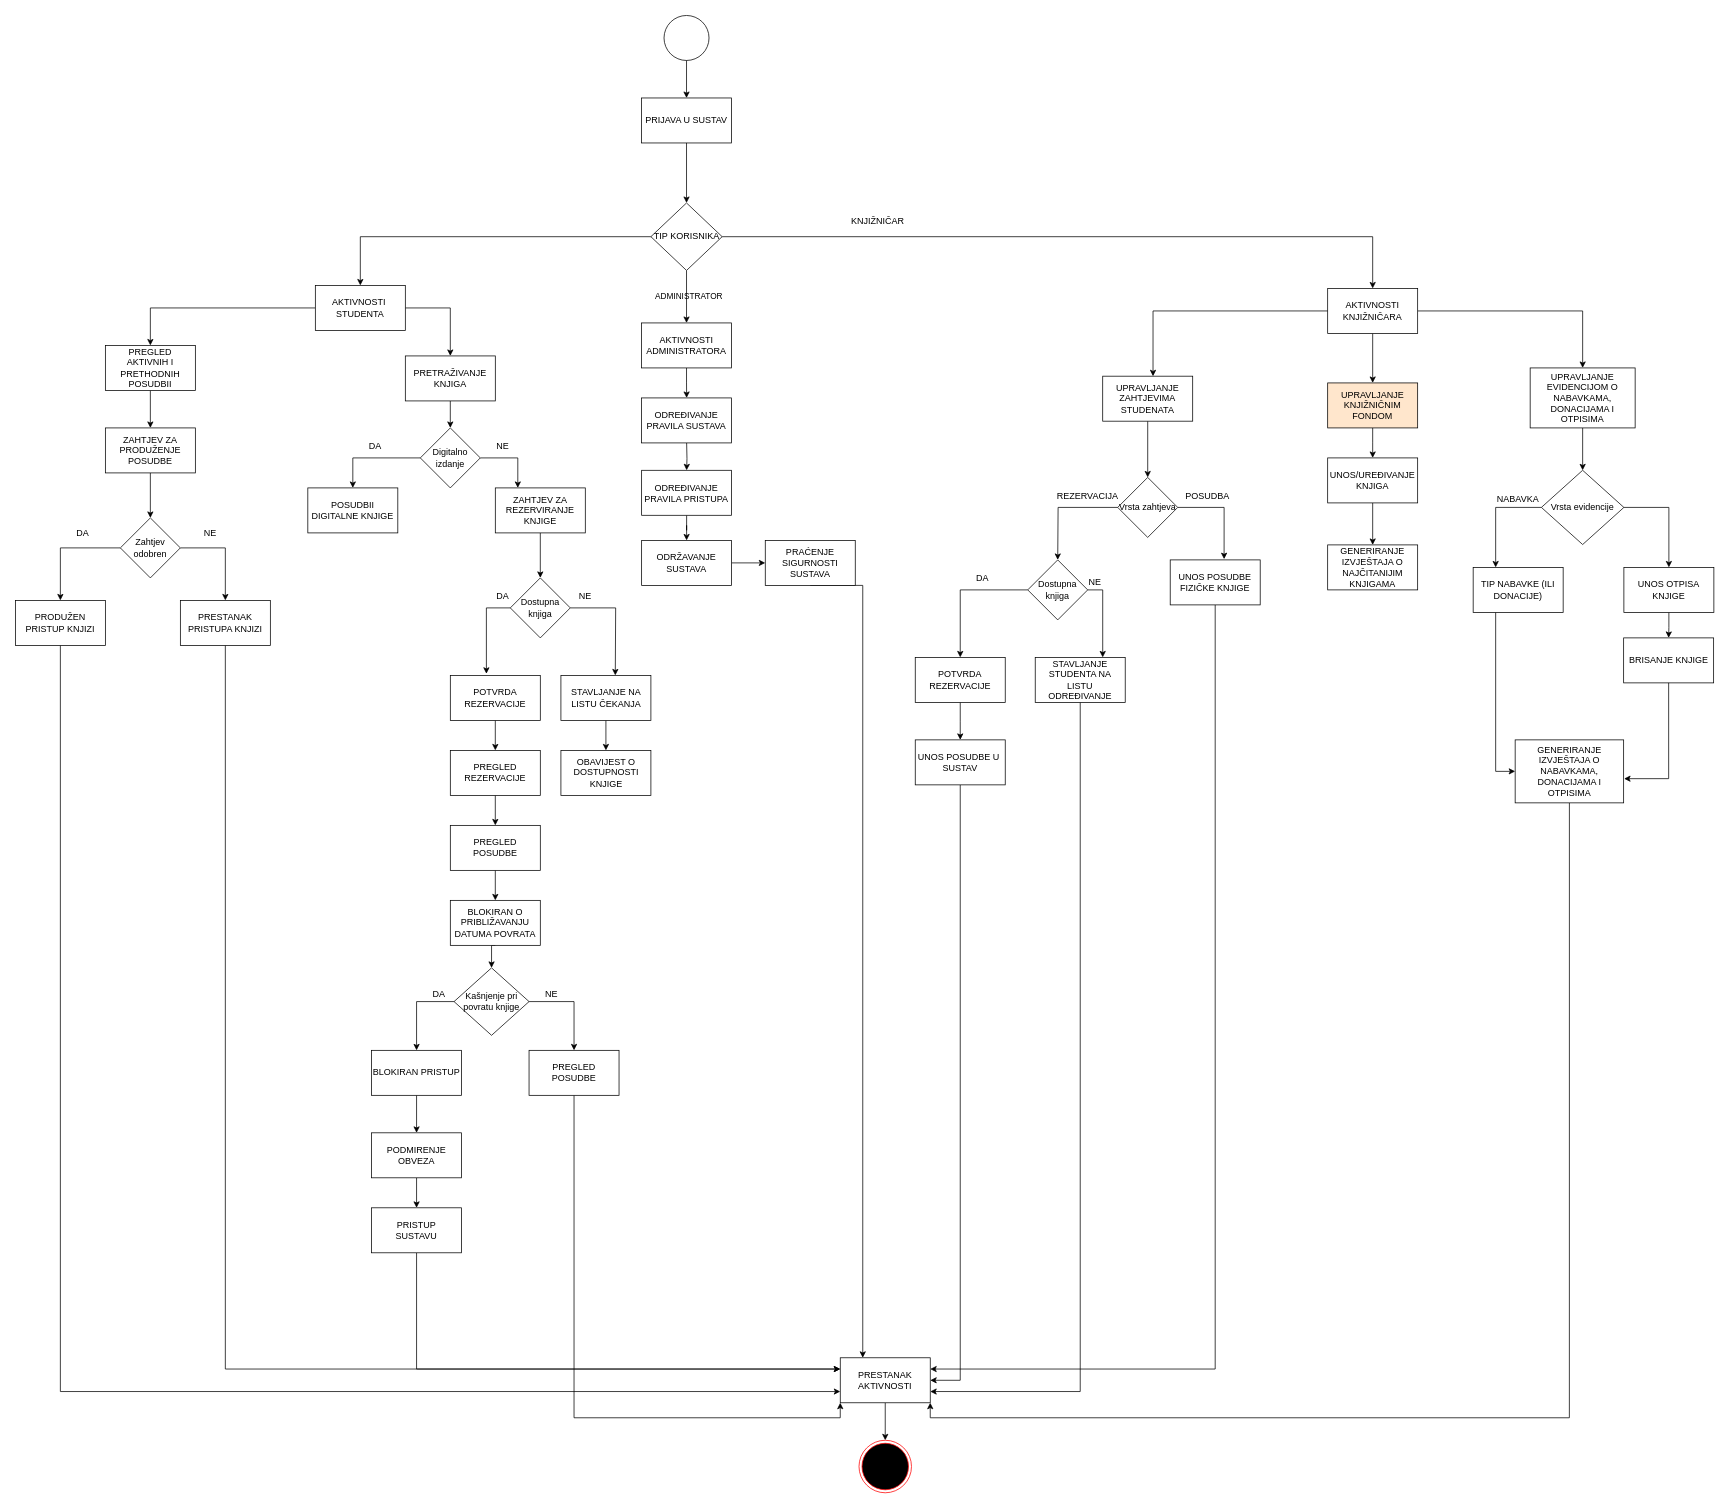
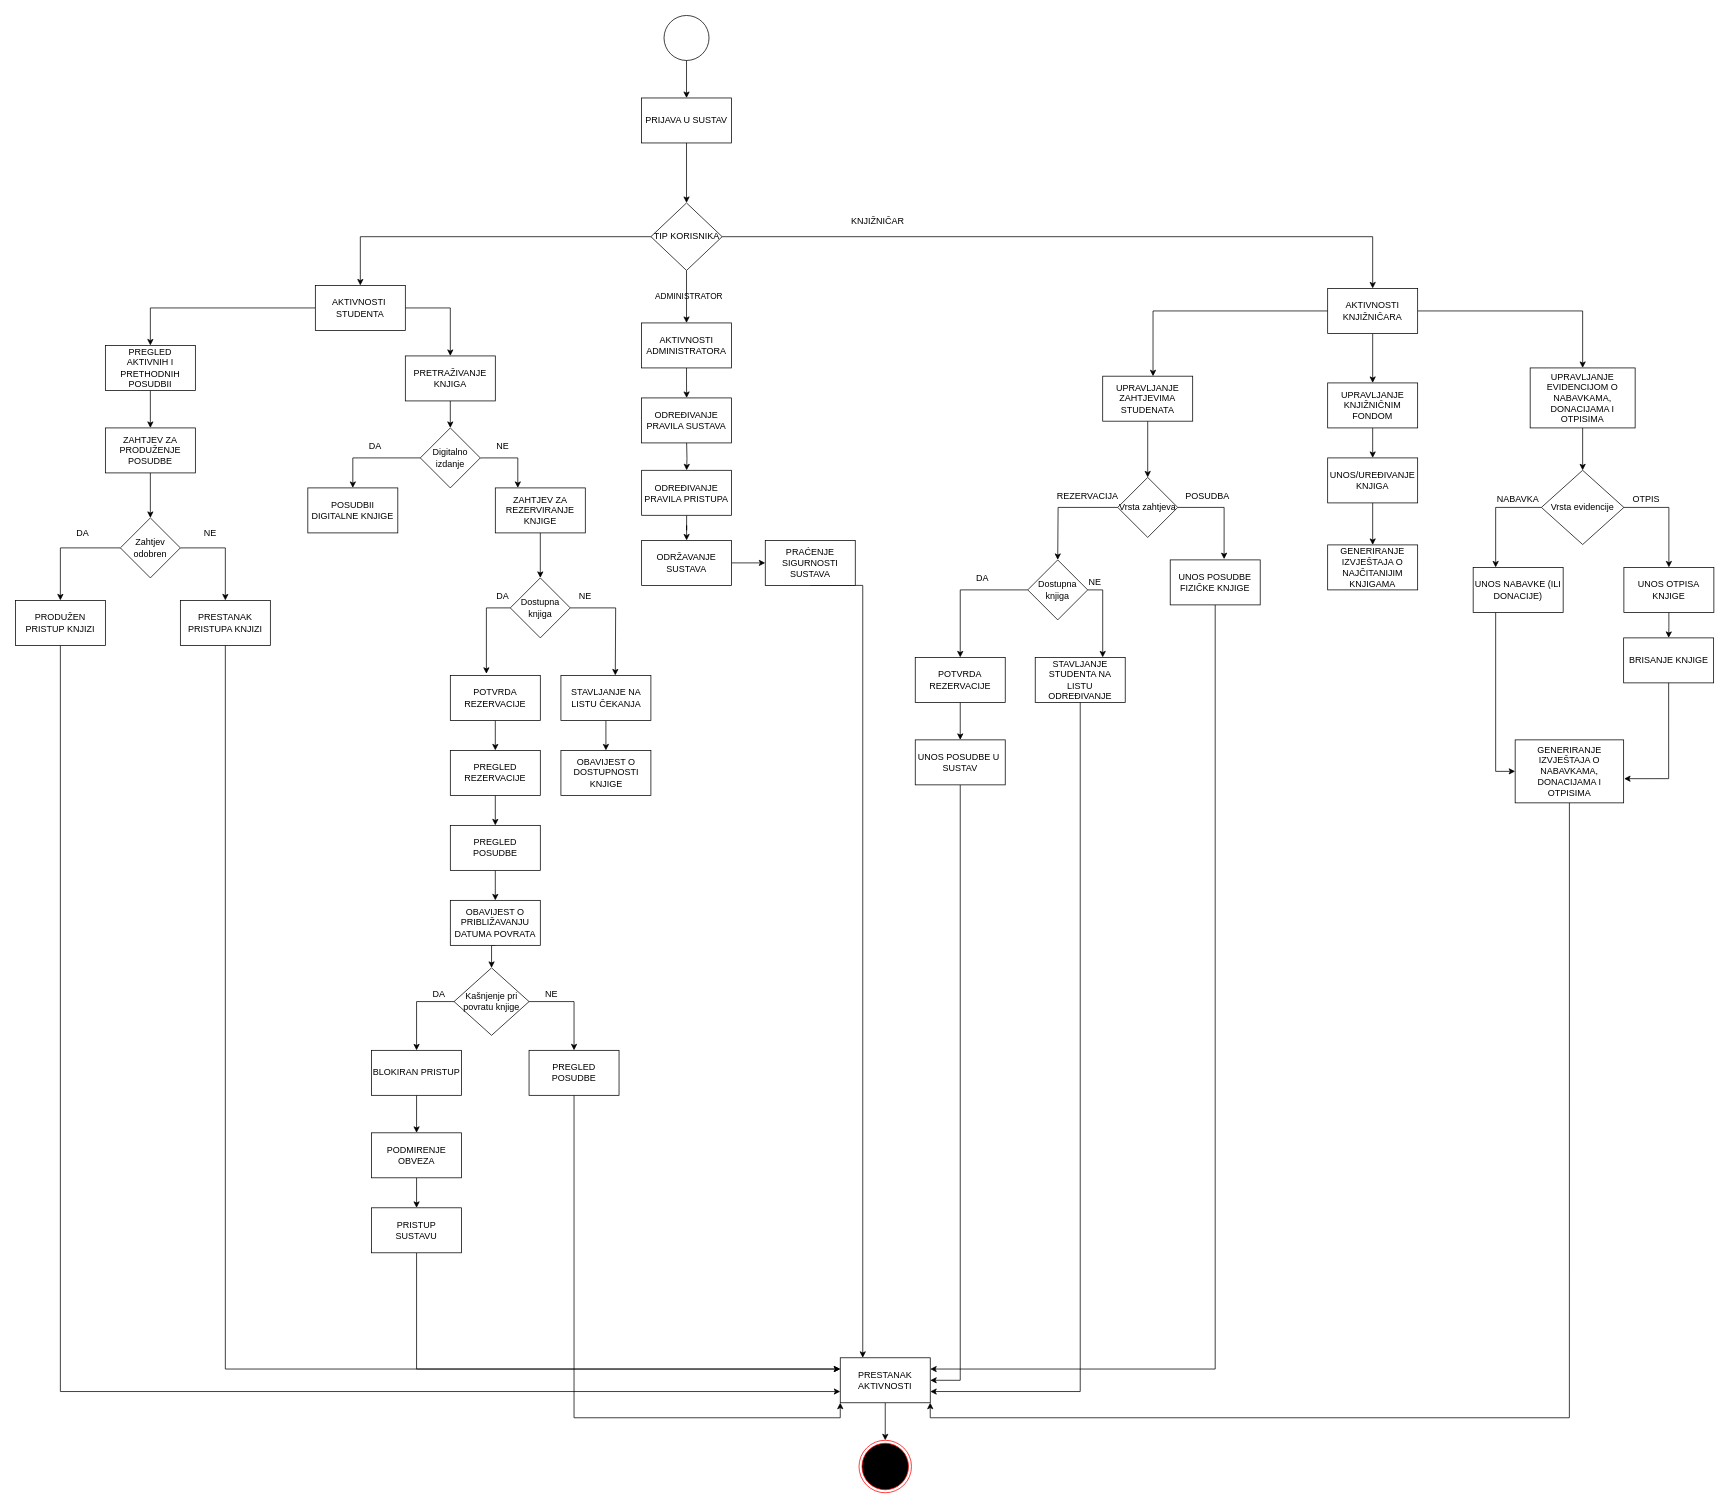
(1373, 405) -> (1373, 405)
none -> (1647, 499)
(1518, 590) -> (1518, 590)
(495, 923) -> (495, 923)
